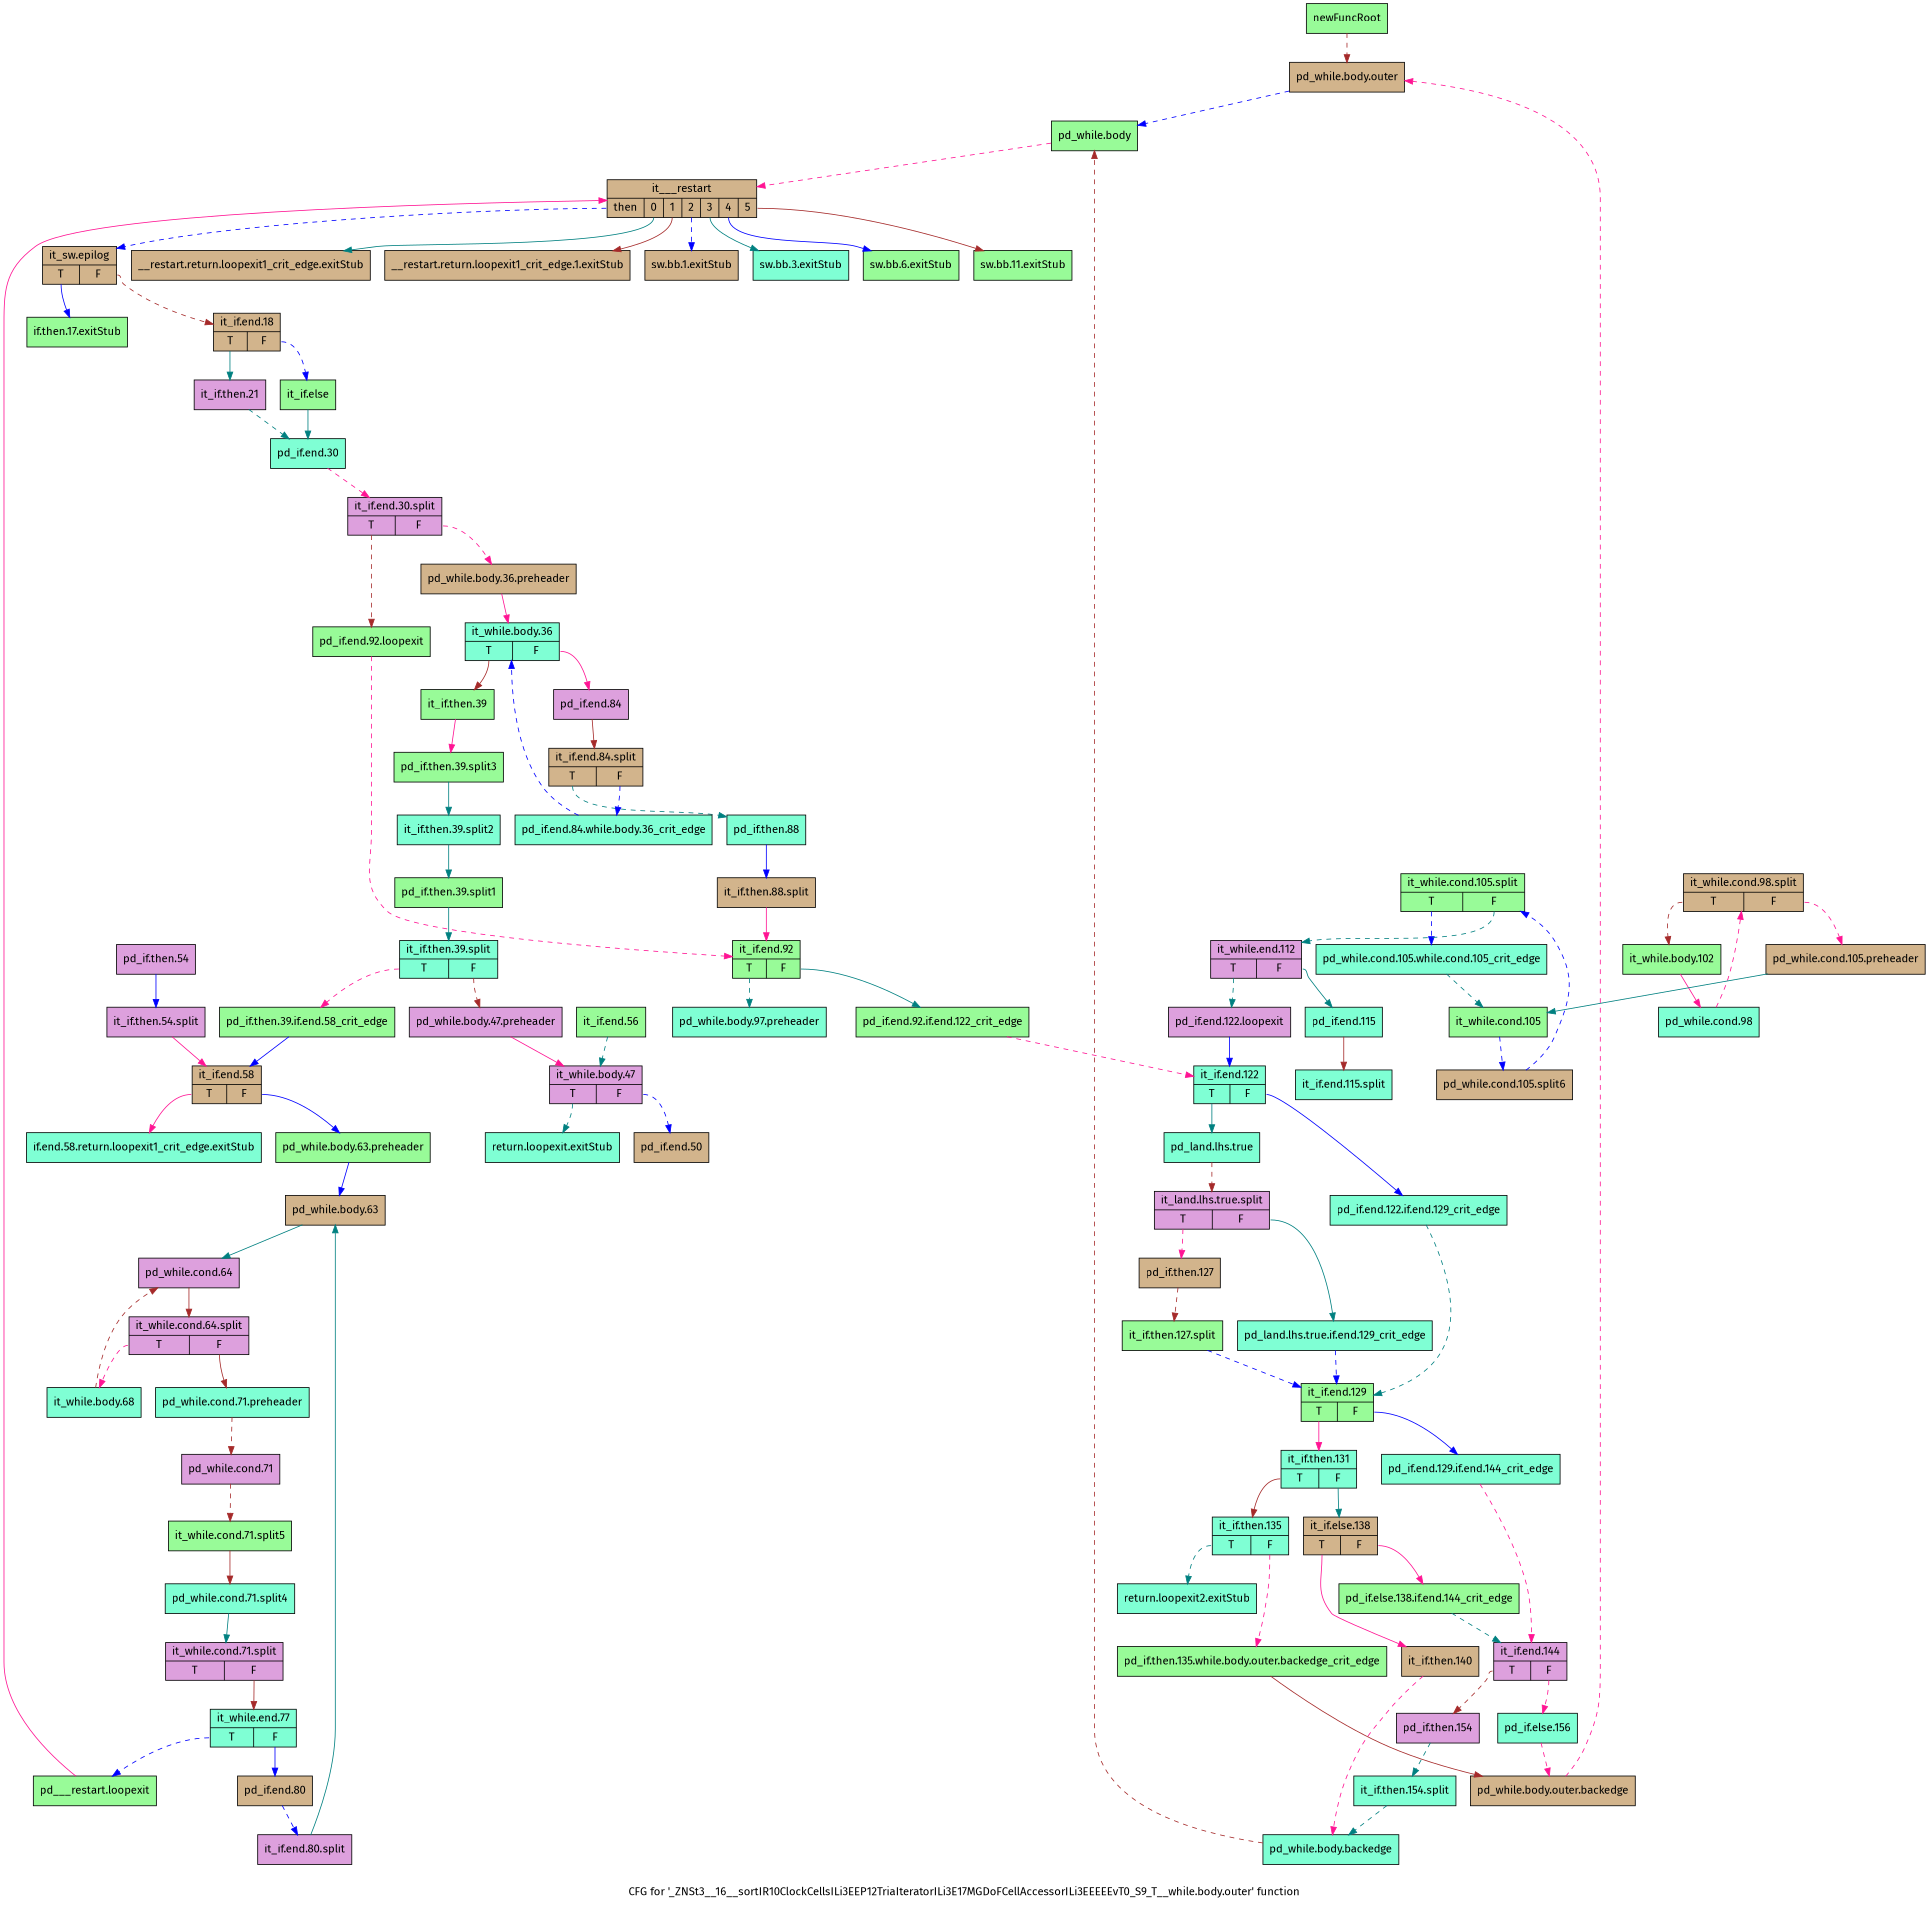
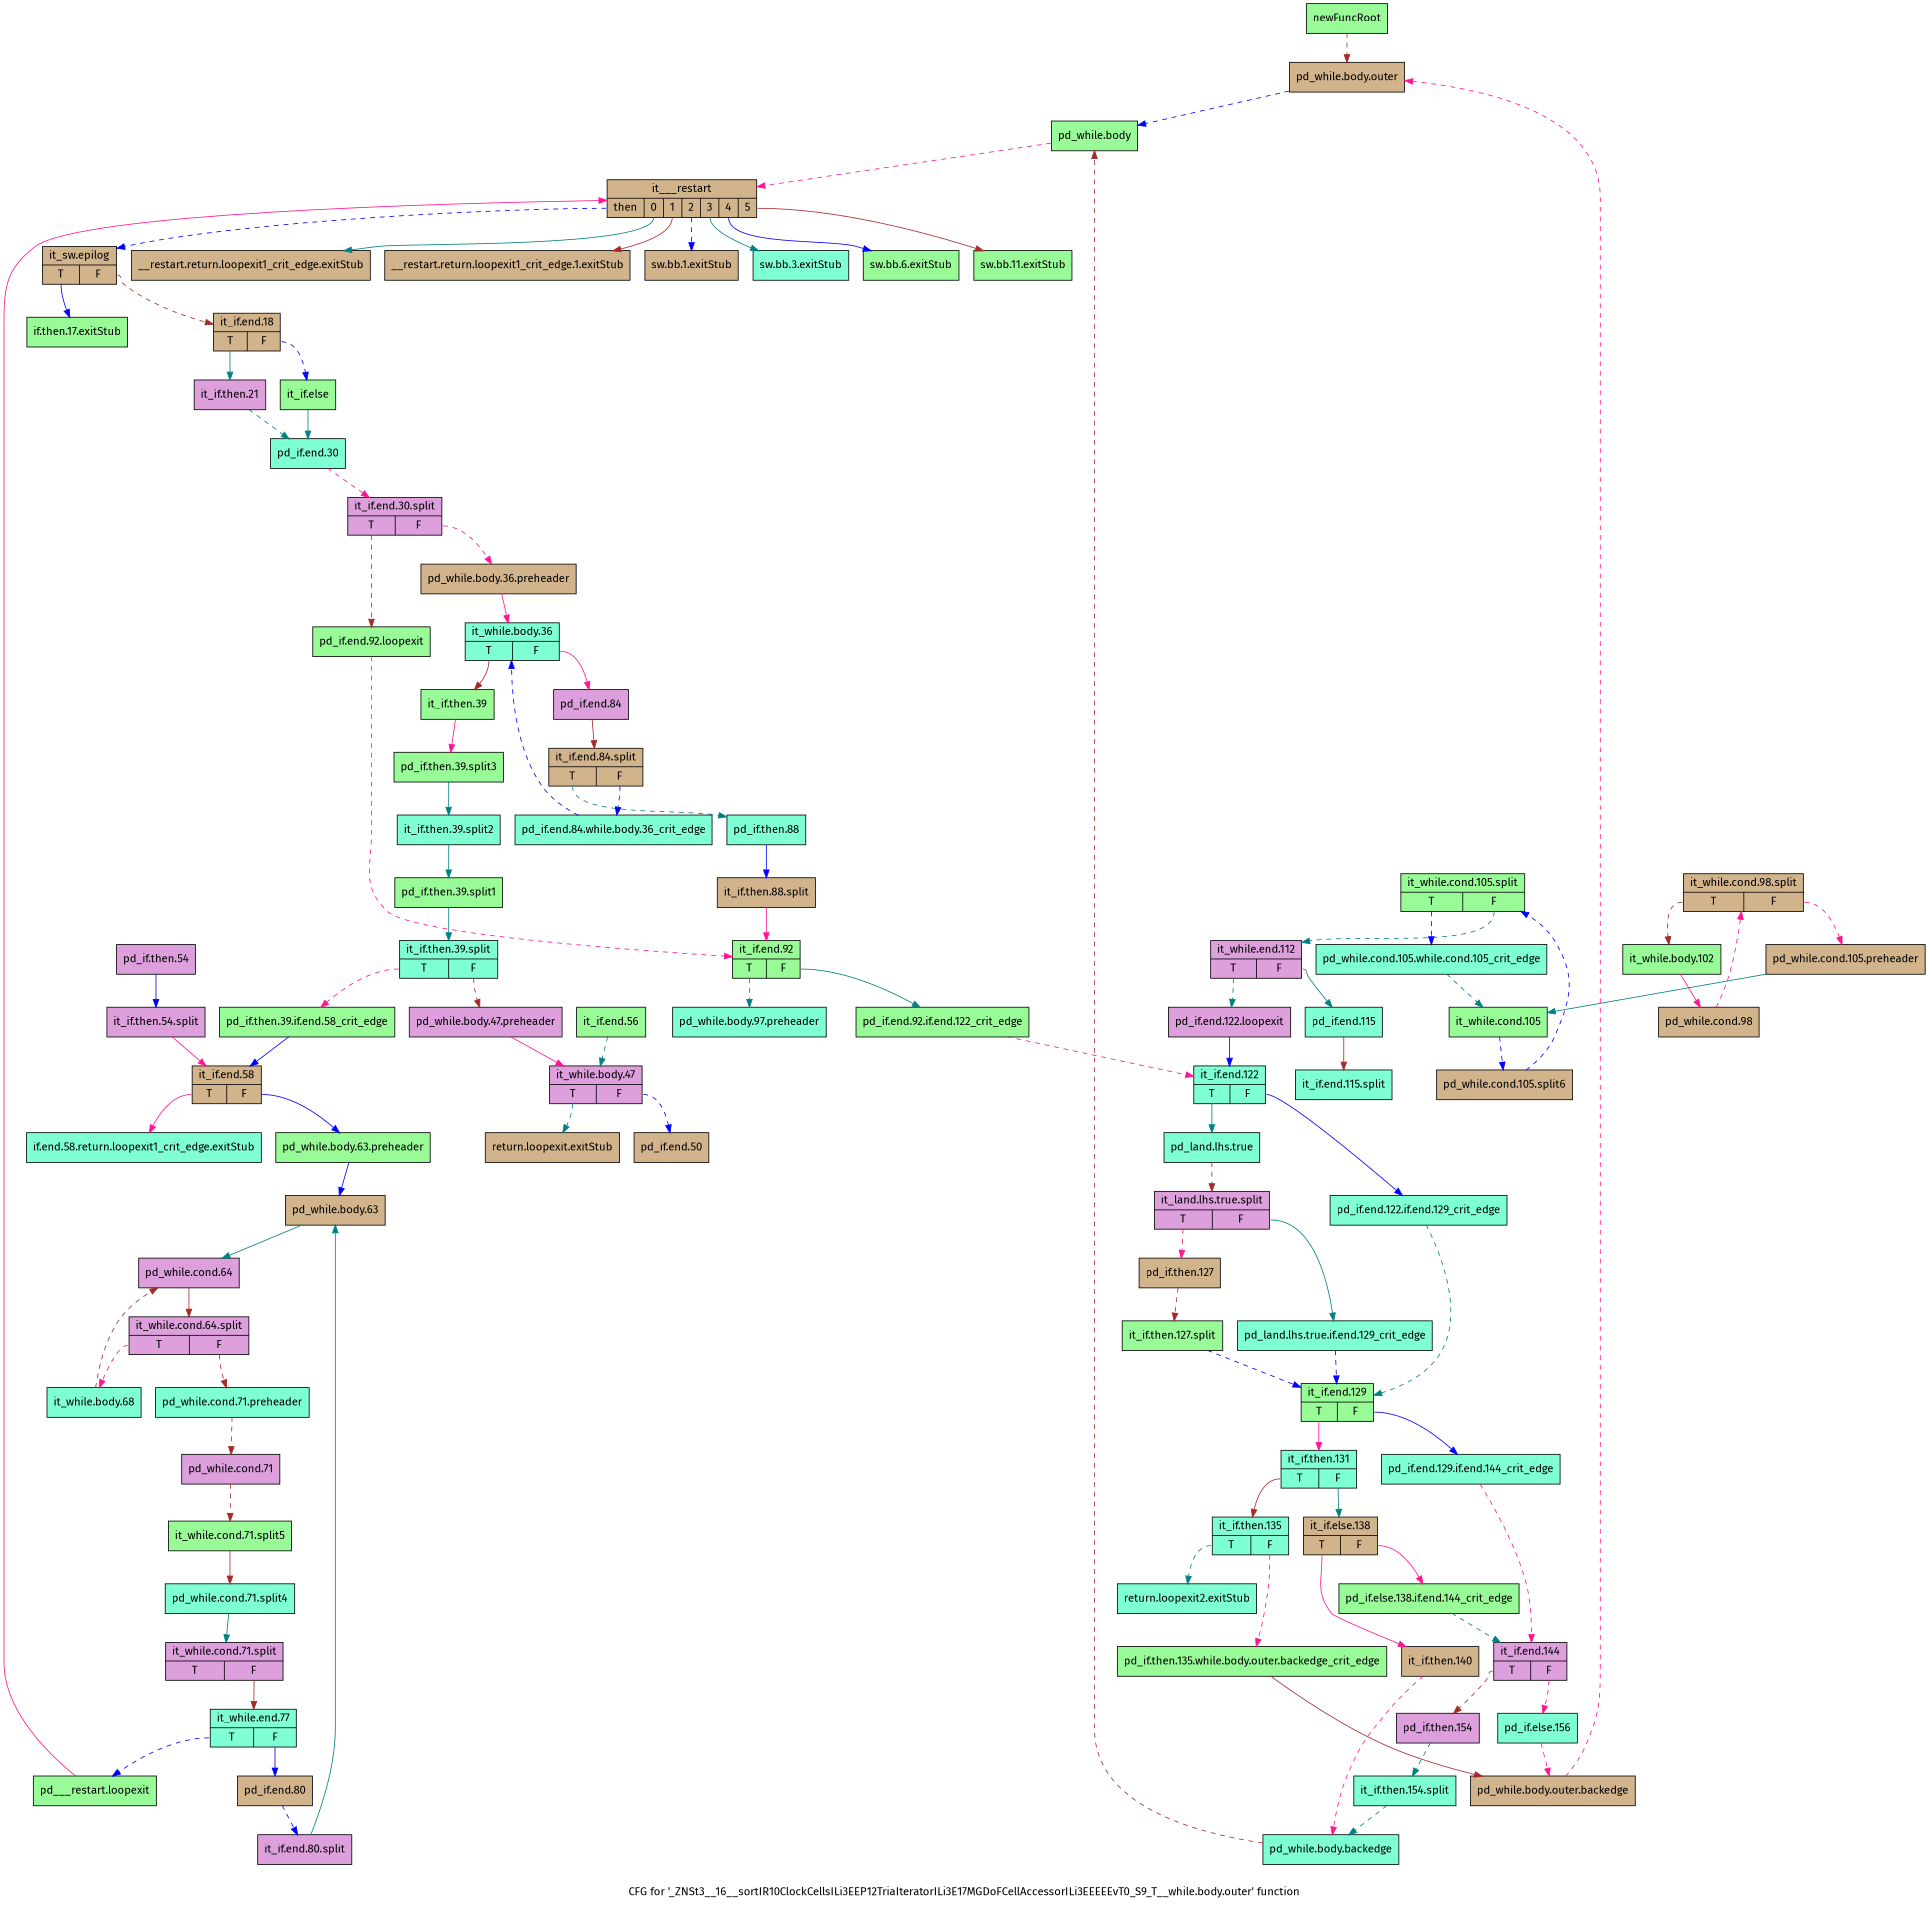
(1709, 1022) -> (1709, 1022)
(552, 1148) -> (552, 1148)
(221, 1368) -> (221, 1368)
